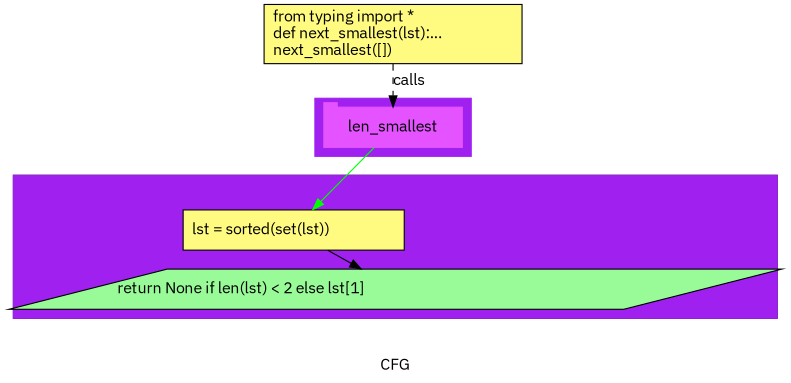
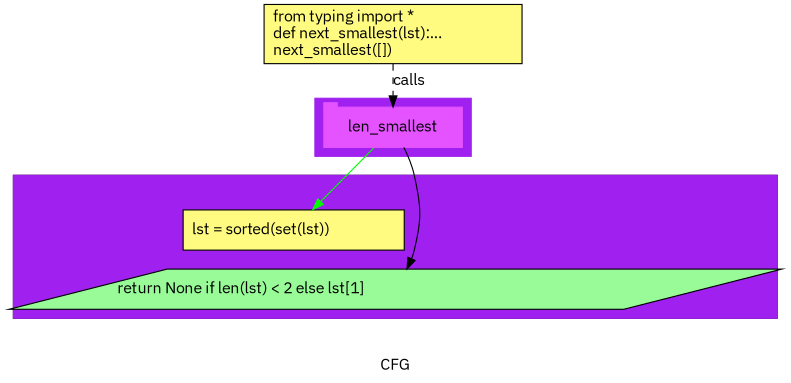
(340, 257) -> (419, 202)
